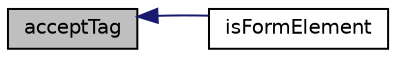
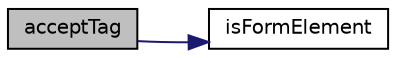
(183, 15) -> (163, 42)
